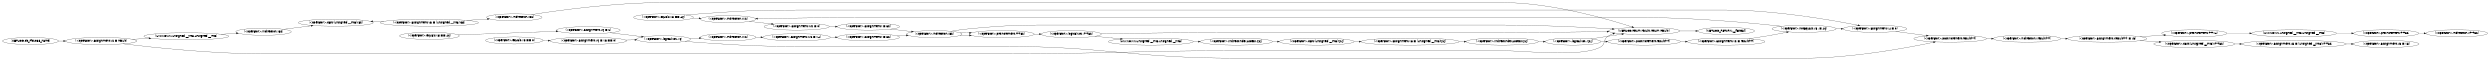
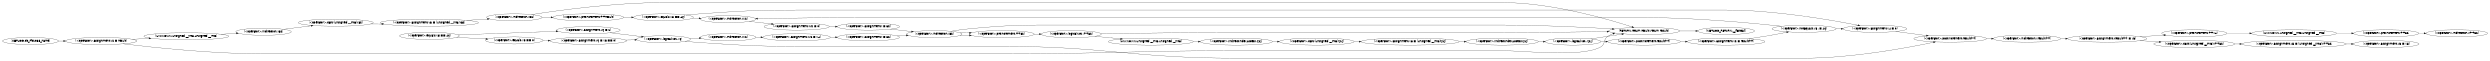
none -> (588, 17)
(378, 21) -> (376, 24)
(1644, 31) -> (1644, 31)
none -> (471, 38)
